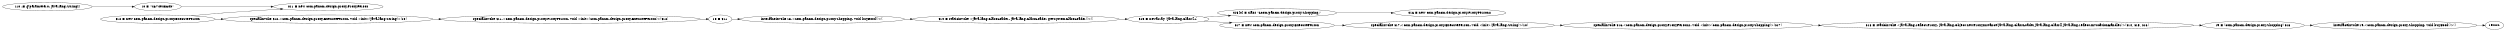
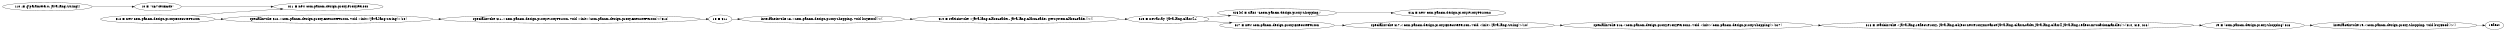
(2494, 25) -> (2494, 25)
